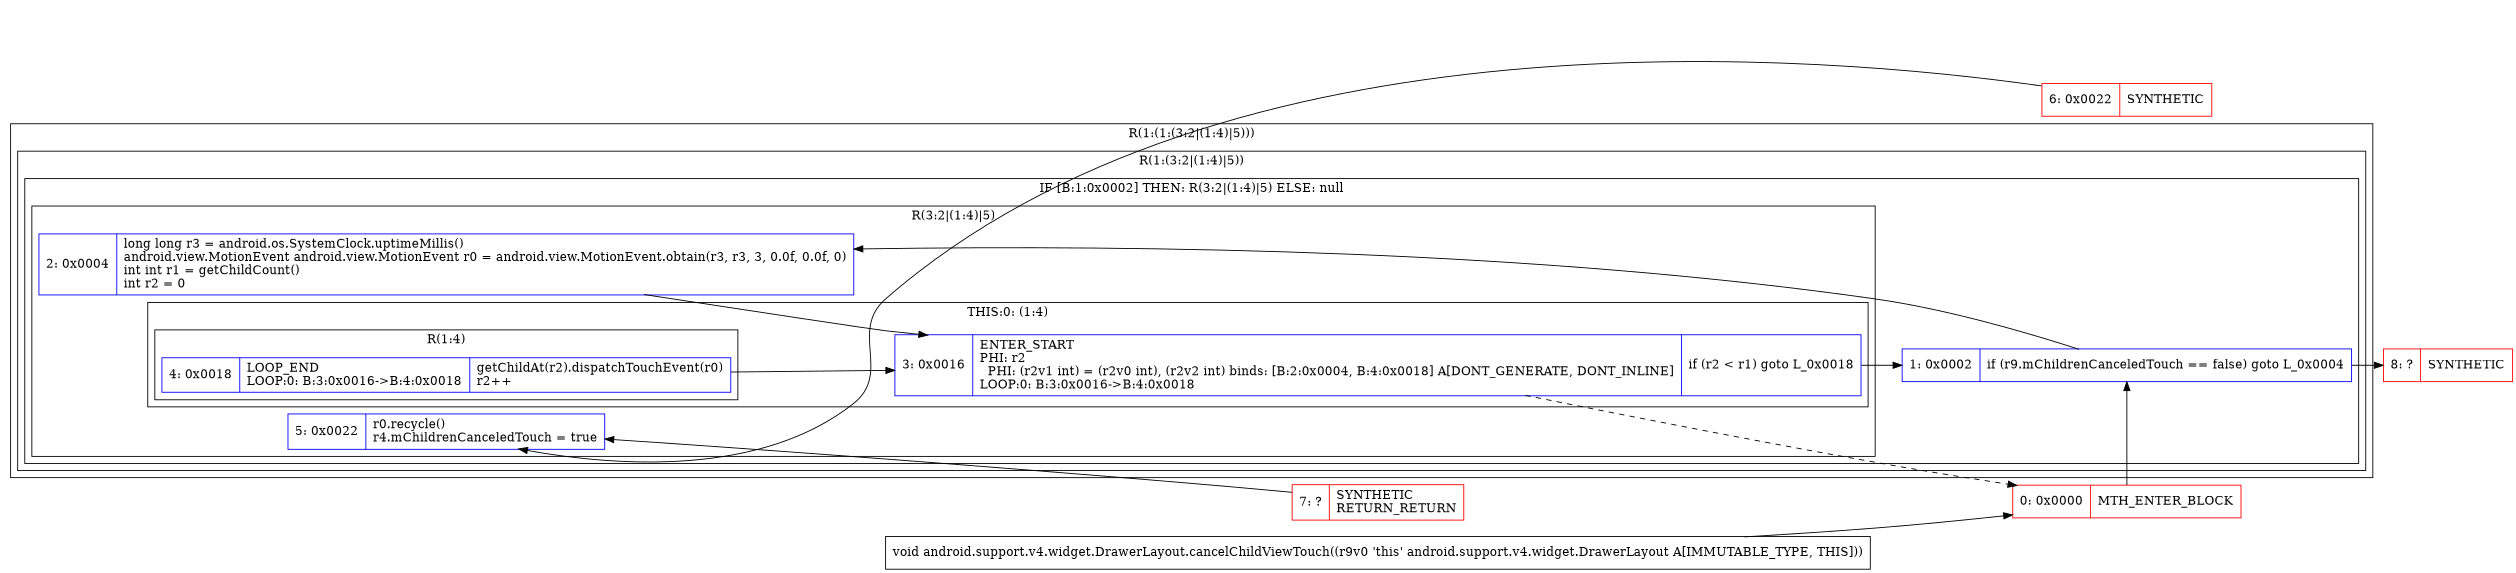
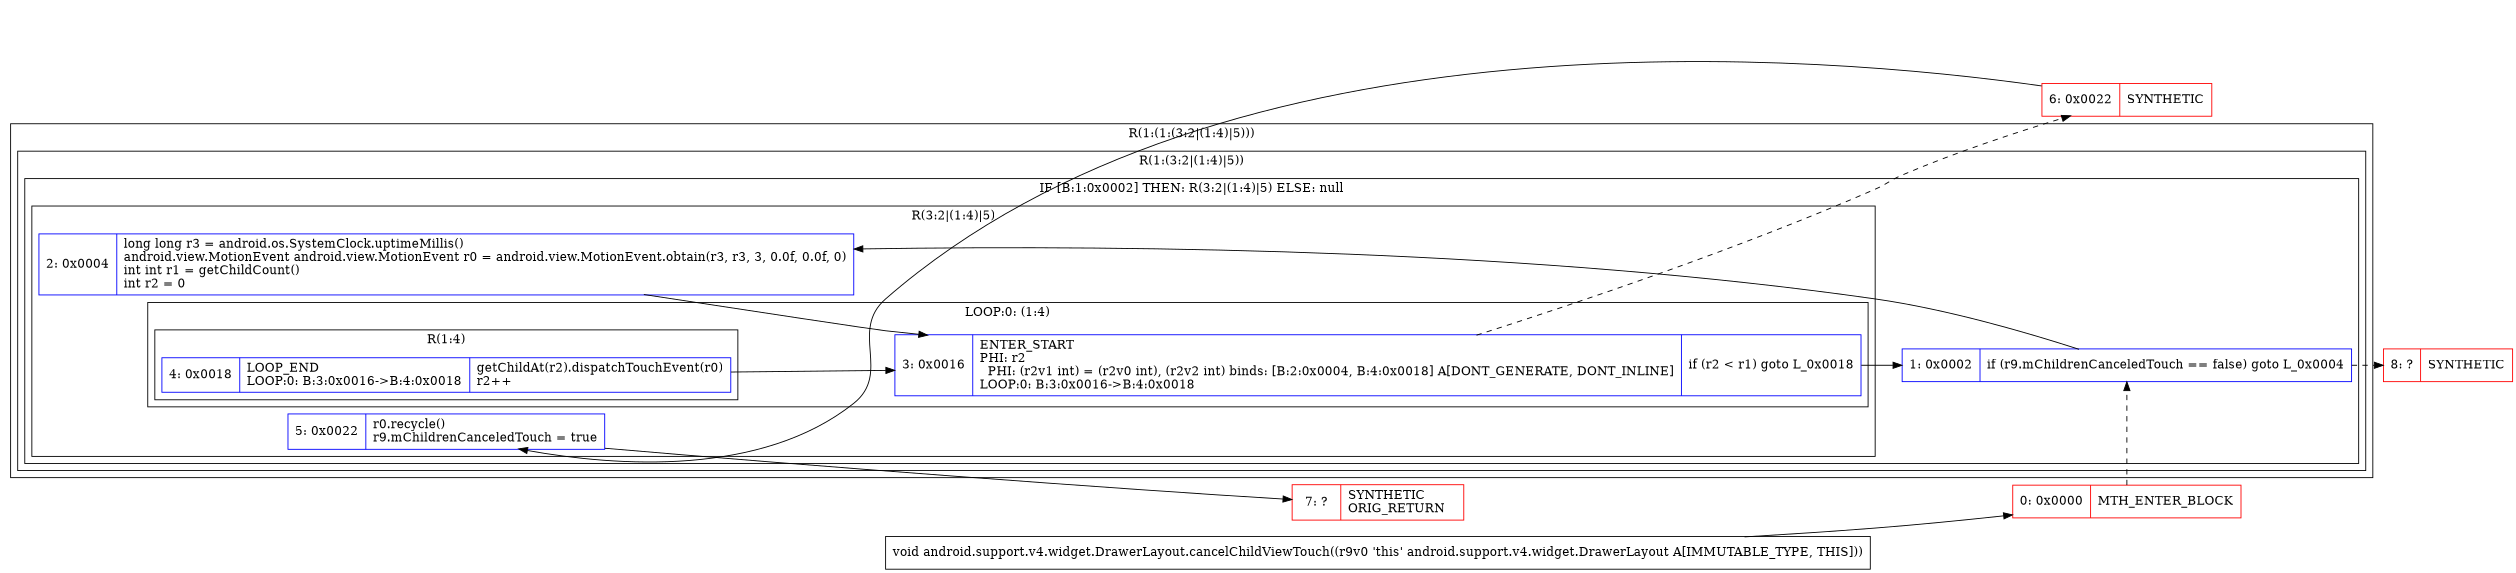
(1008, 313) -> (1008, 313)
(2363, 365) -> (2363, 365)
(485, 438) -> (485, 438)
(2127, 438) -> (2127, 438)
(1766, 442) -> (1771, 232)
(953, 464) -> (1063, 484)
(1397, 509) -> (1397, 509)
